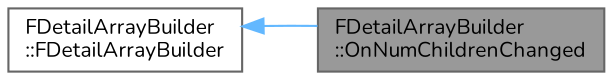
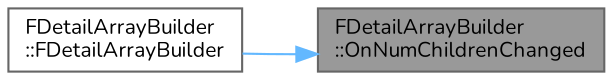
(291, 26) -> (269, 54)
